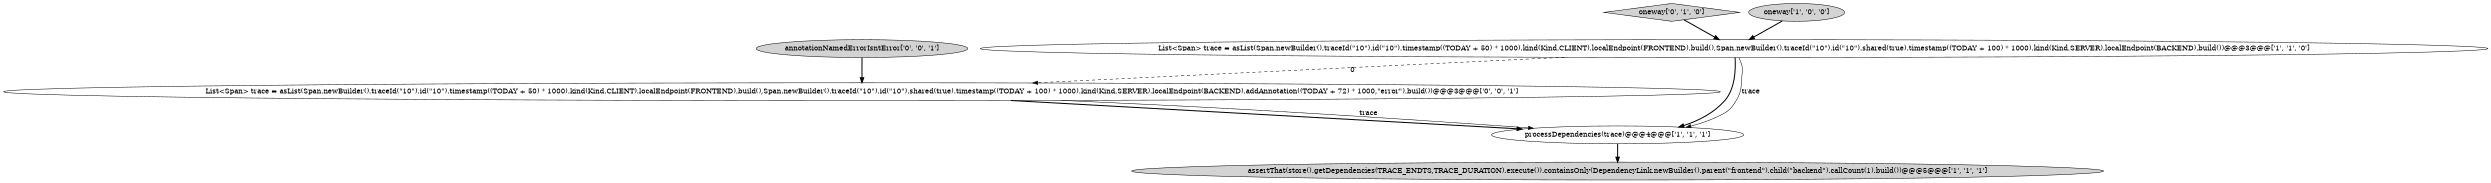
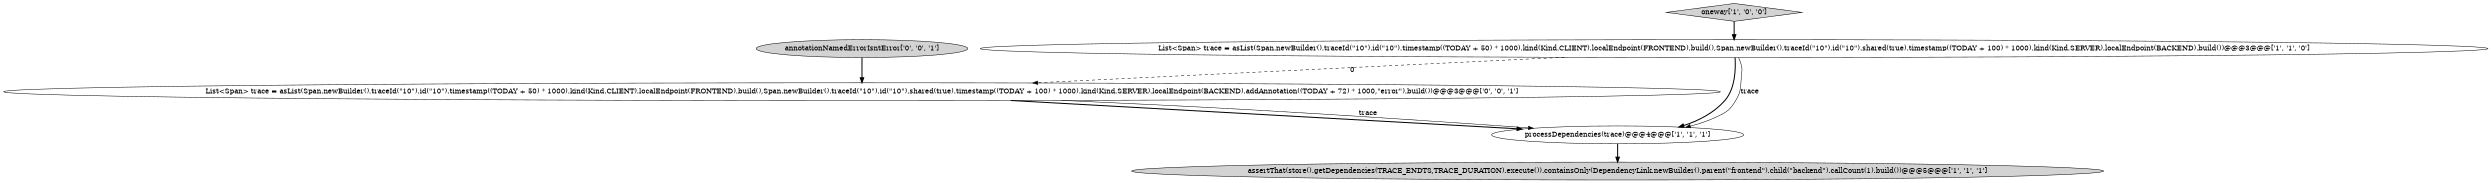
(1672, 12) -> none
(1797, 12) -> (1734, 12)
